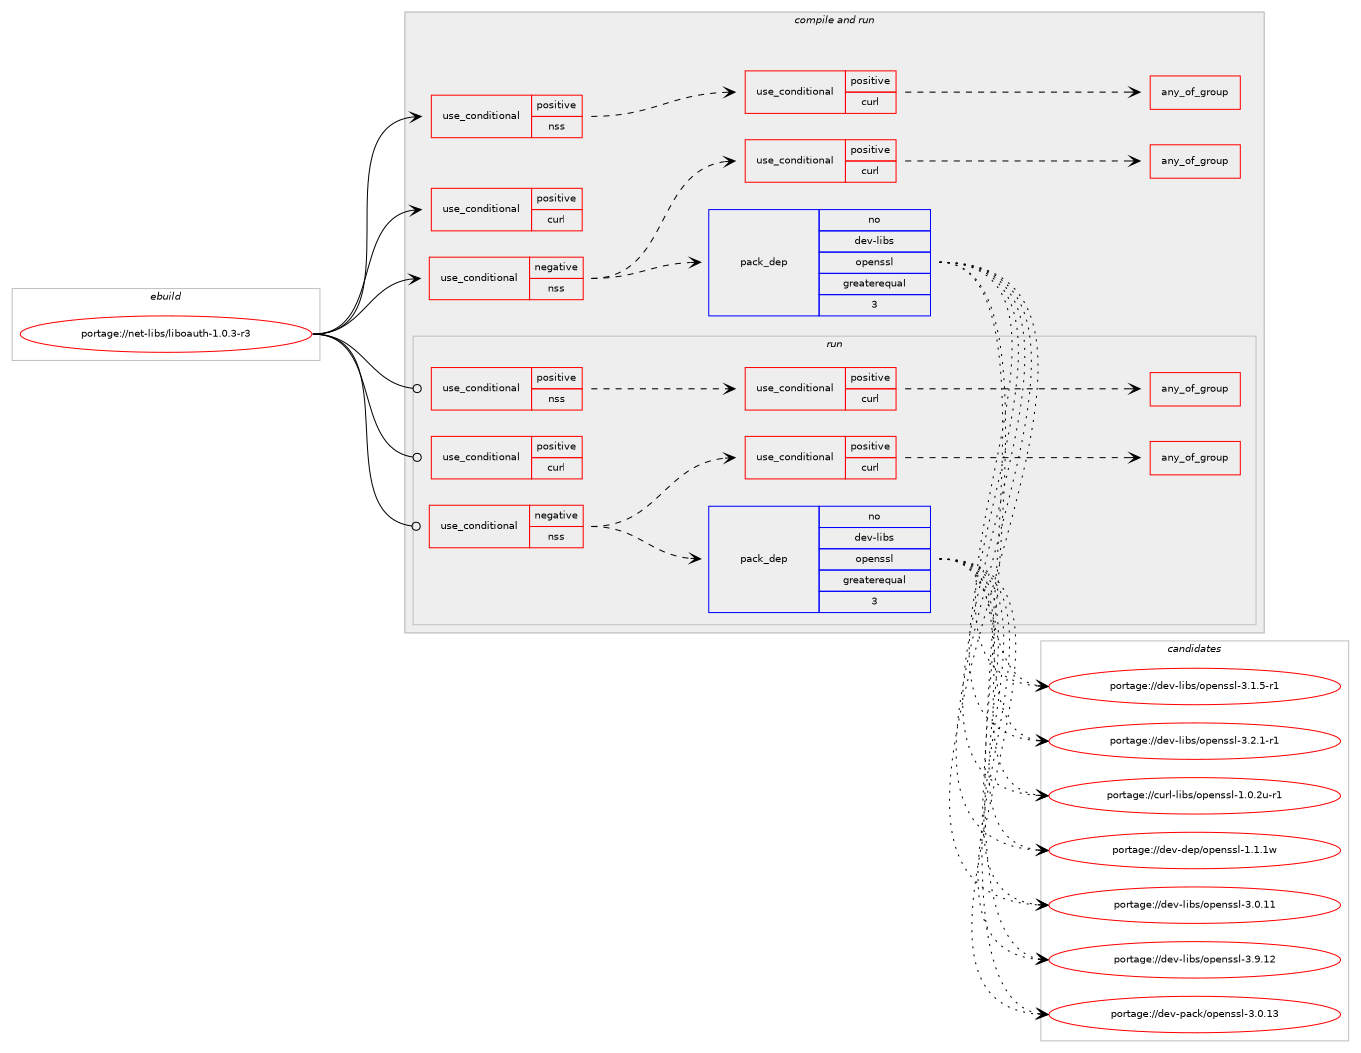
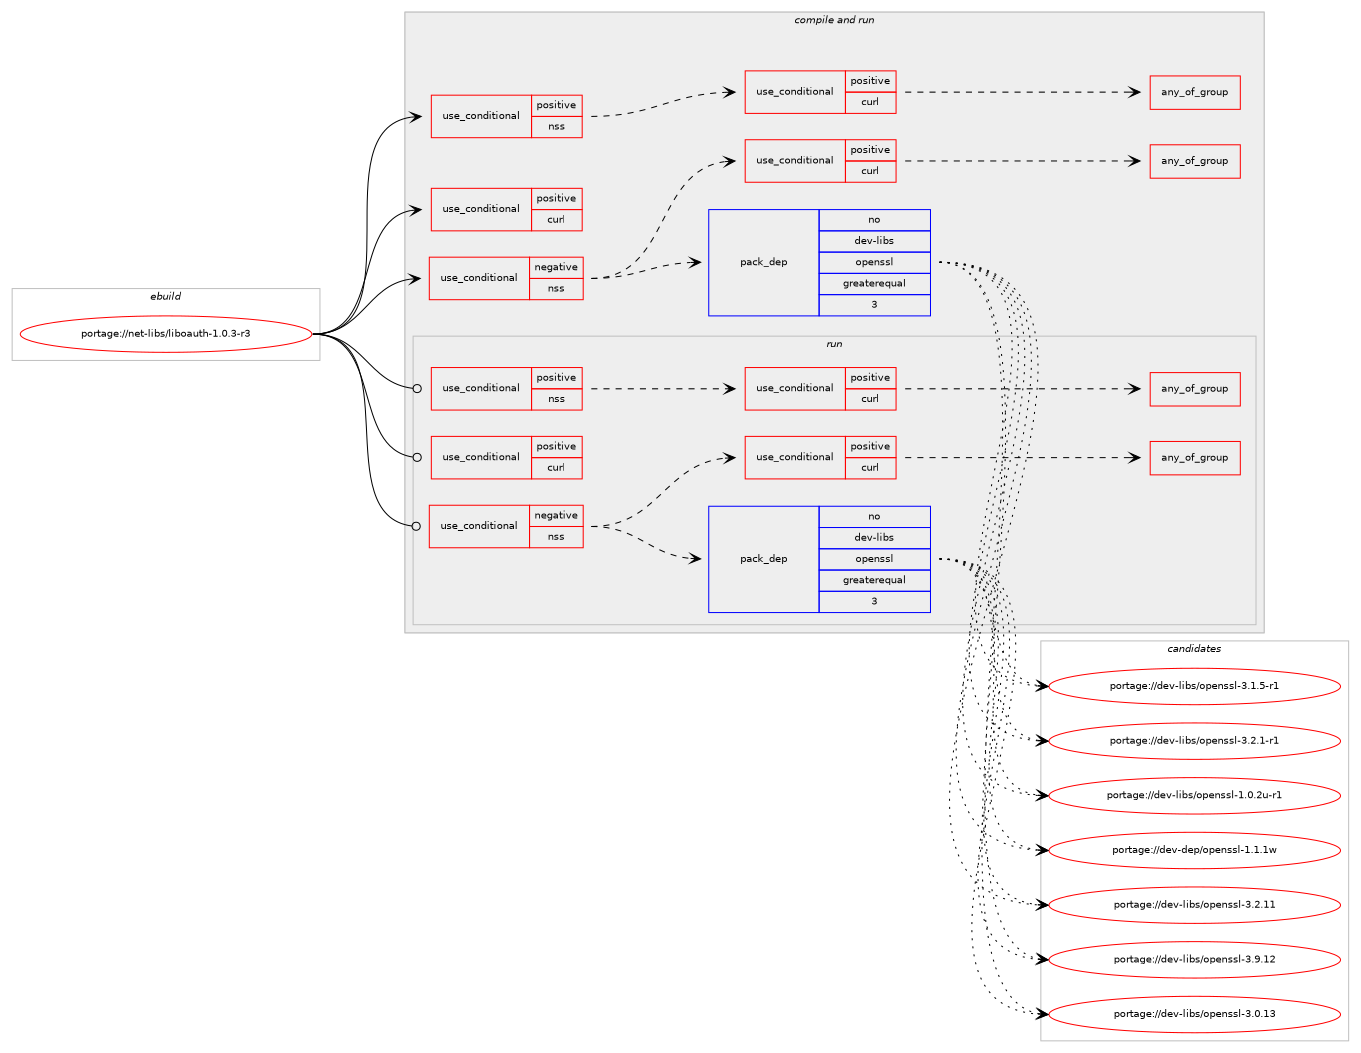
(1195, 796) -> (1195, 796)
(1195, 905) -> (1195, 905)
(1195, 1015) -> (1195, 1015)
